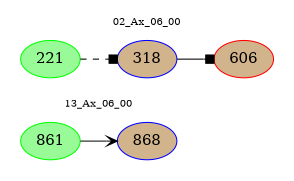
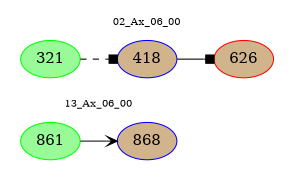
(50, 59) -> (50, 59)
(147, 59) -> (147, 59)
(244, 59) -> (244, 59)
